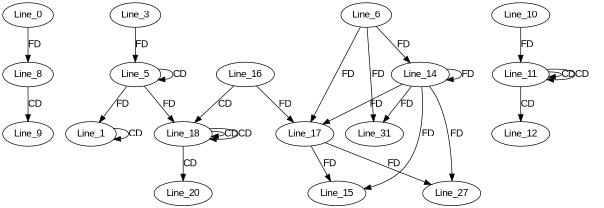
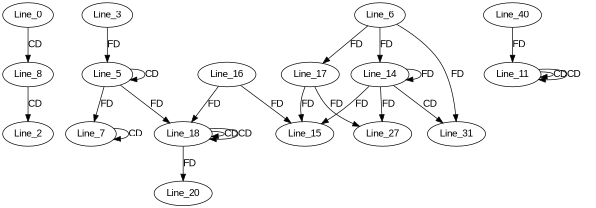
(521, 15) -> (513, 15)
(35, 45) -> (35, 45)
(273, 102) -> (263, 102)
(366, 103) -> none
(225, 104) -> (214, 104)
(407, 104) -> (430, 104)
(28, 134) -> (28, 134)
(91, 134) -> (91, 134)
(521, 134) -> none
(190, 164) -> (190, 164)
